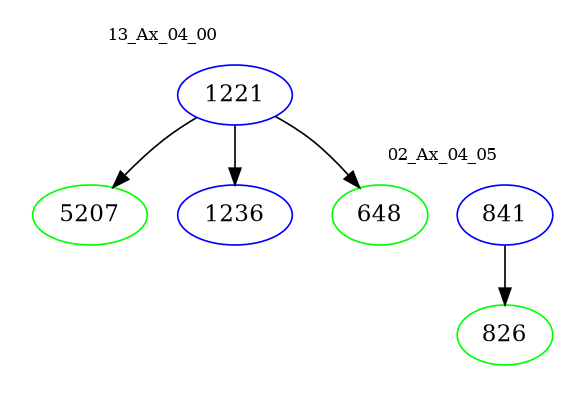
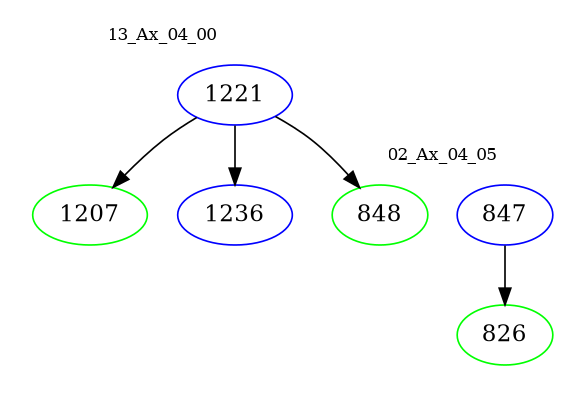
(90, 215) -> (90, 215)
(380, 215) -> (380, 215)
(505, 215) -> (505, 215)
